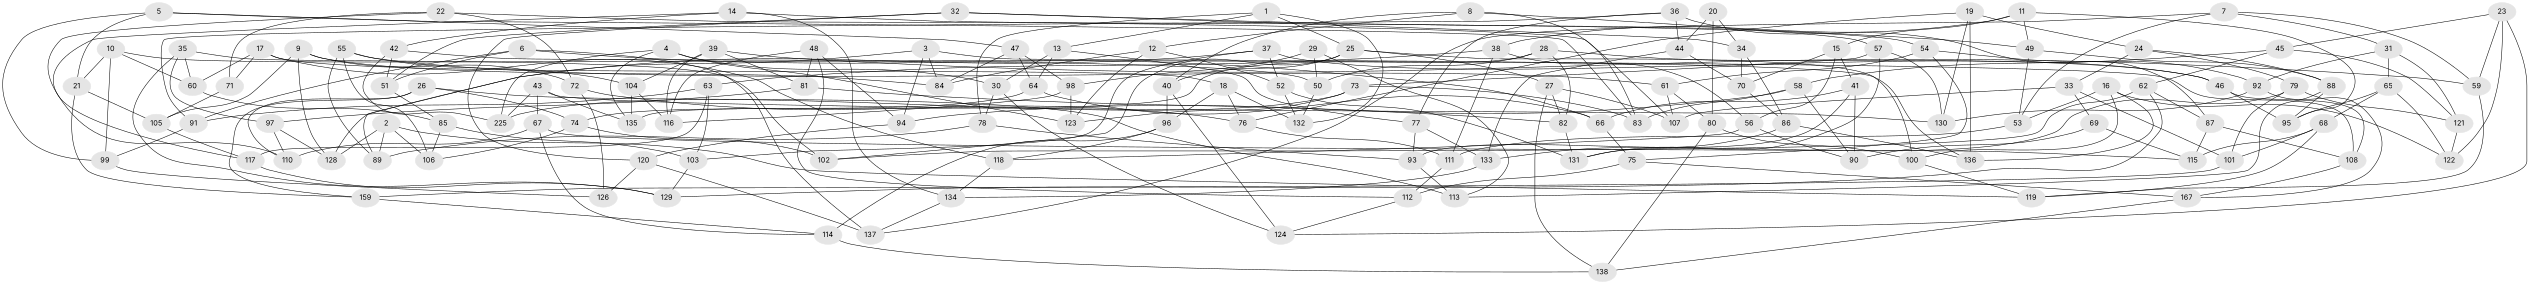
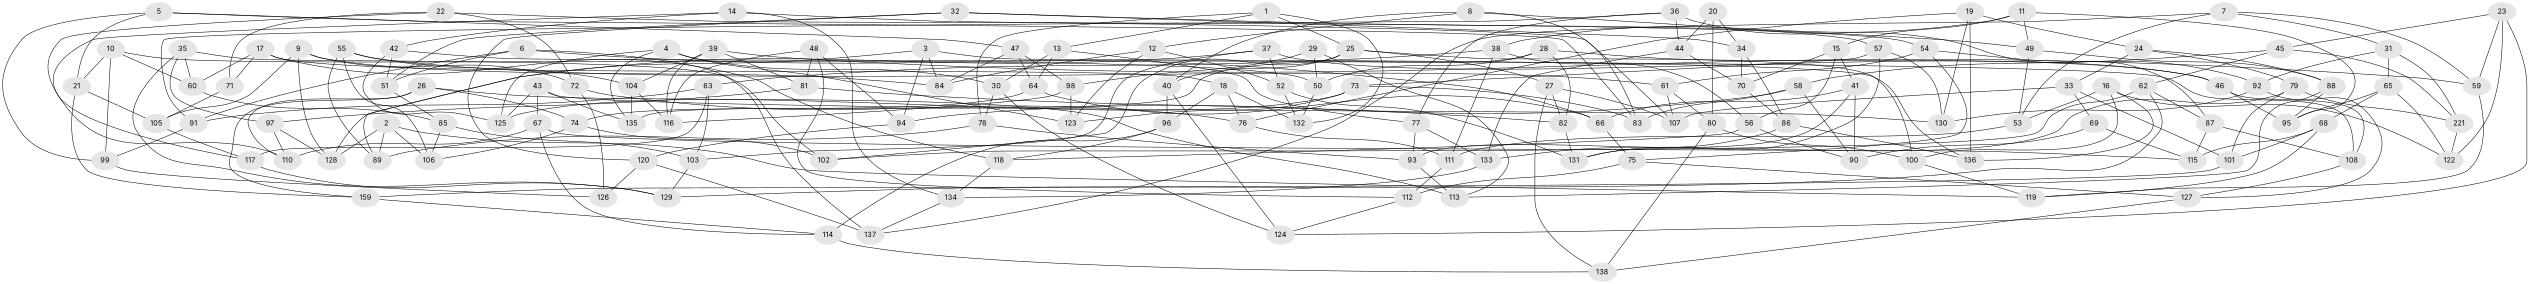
(501, 123) -> (501, 123)
(2459, 123) -> (2459, 123)
(2187, 198) -> (2187, 198)
